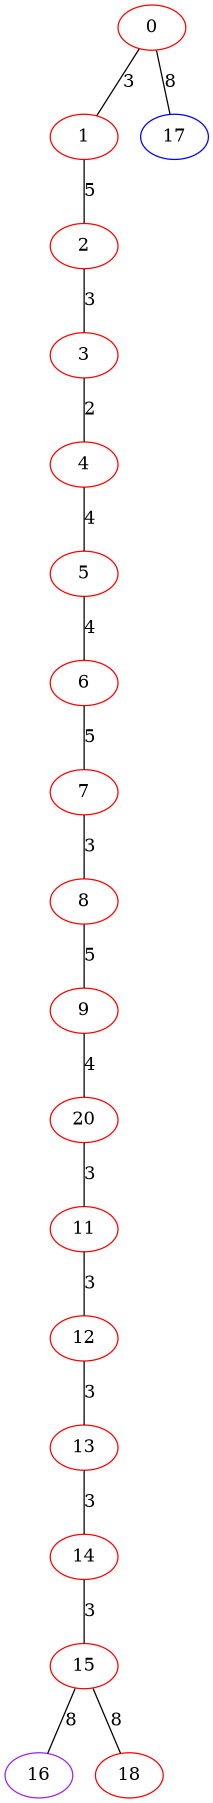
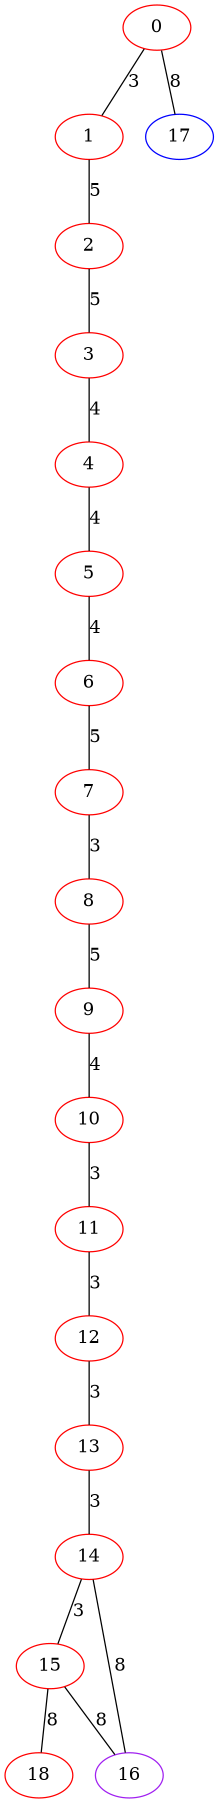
(90, 301) -> (95, 301)
(90, 410) -> (95, 410)
(84, 1120) -> (89, 1120)
none -> (109, 1666)
